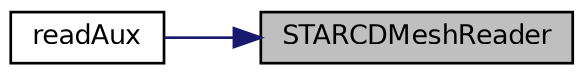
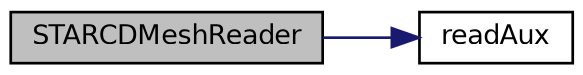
(199, 38) -> (357, 38)
